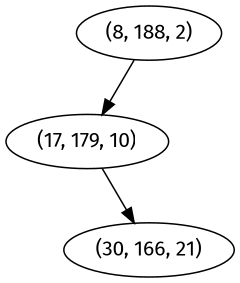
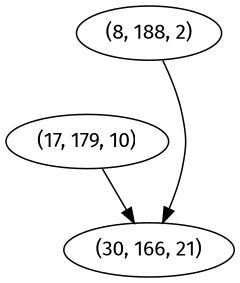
(122, 81) -> (185, 134)
